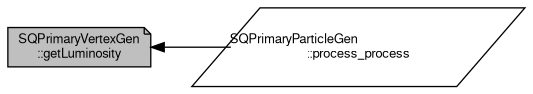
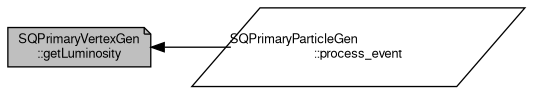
(358, 47) -> (358, 47)
